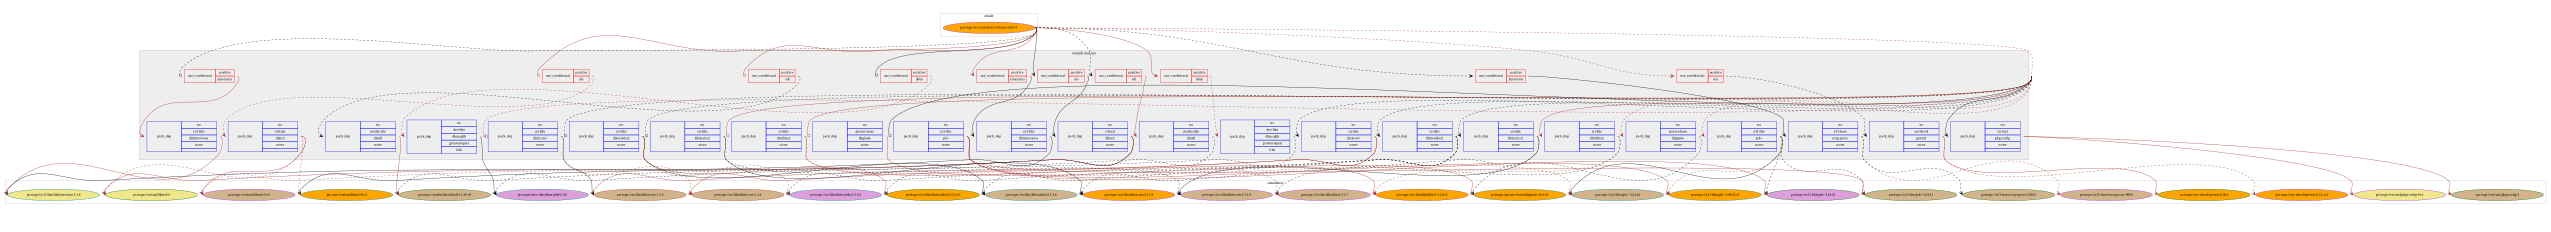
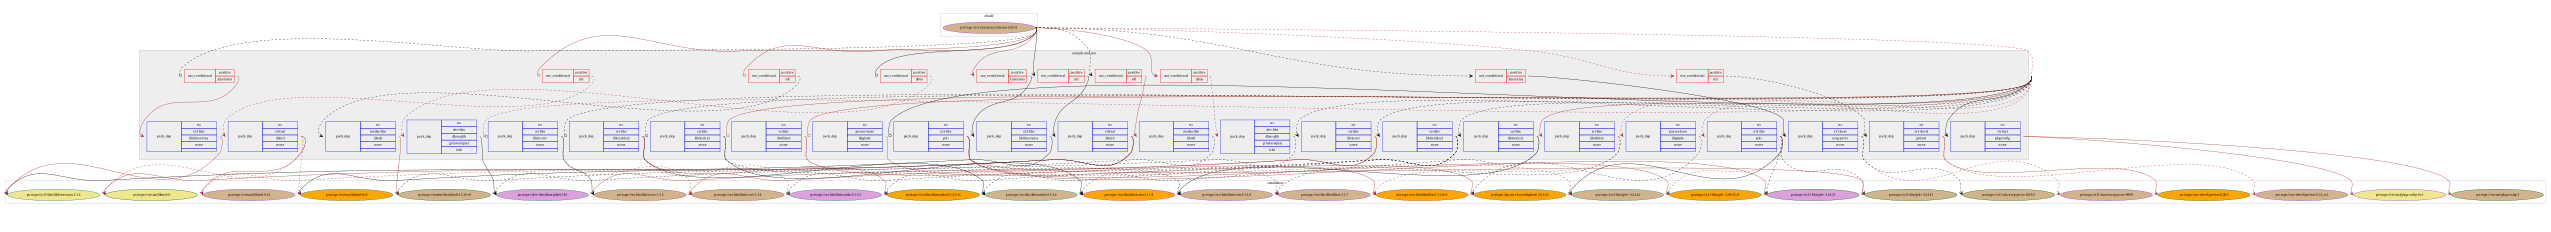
(989, 28) -> (989, 28)
(347, 195) -> (347, 195)
(2009, 195) -> (2009, 195)
(2302, 195) -> (2302, 195)
